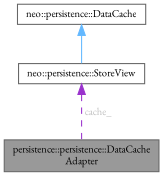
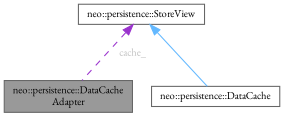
(82, 50) -> (182, 59)
(82, 156) -> (68, 96)
